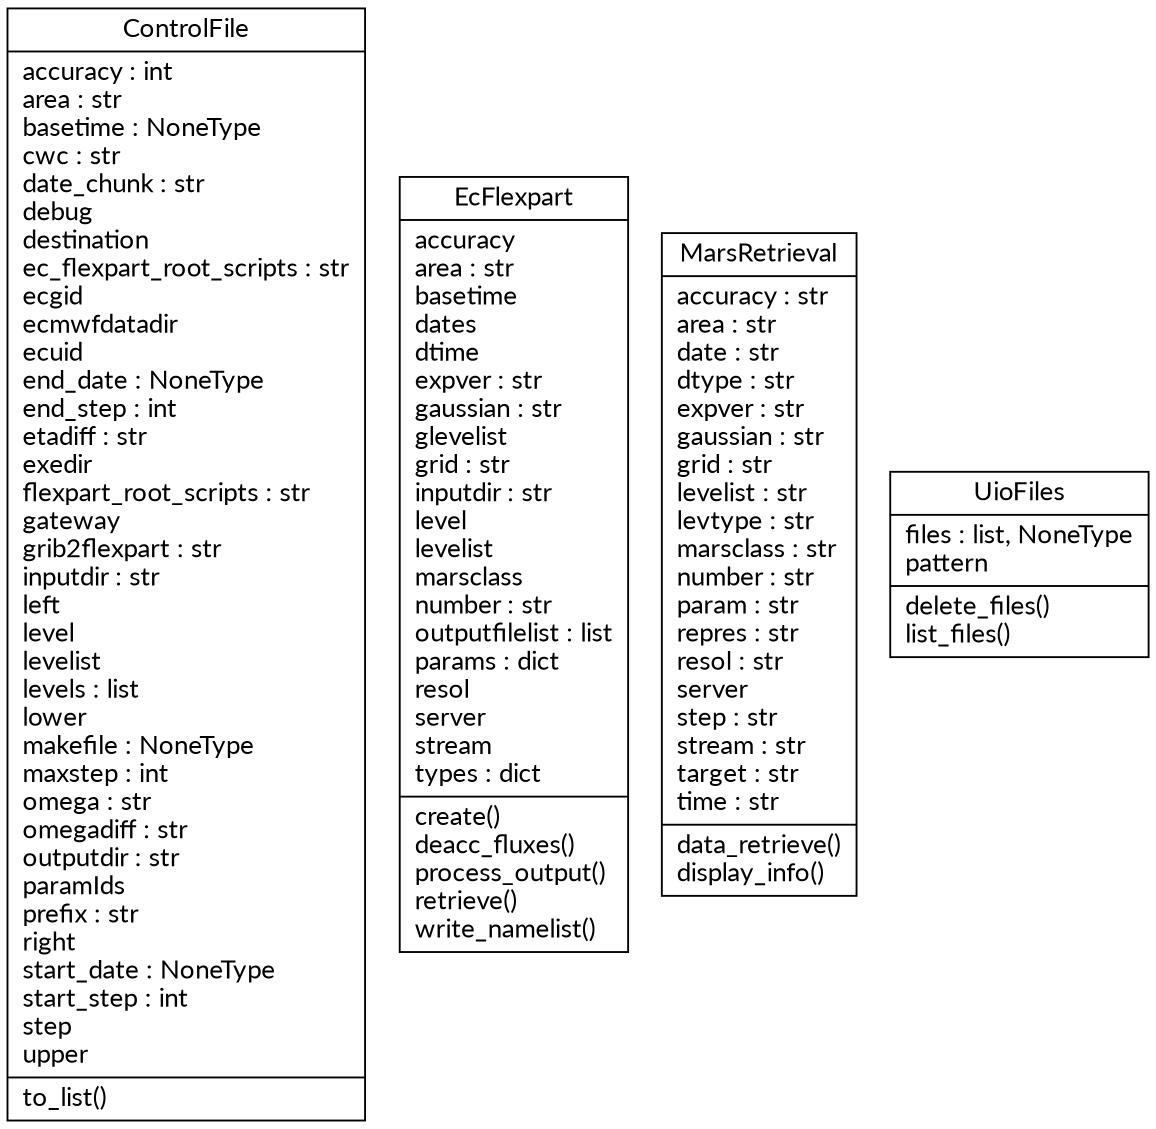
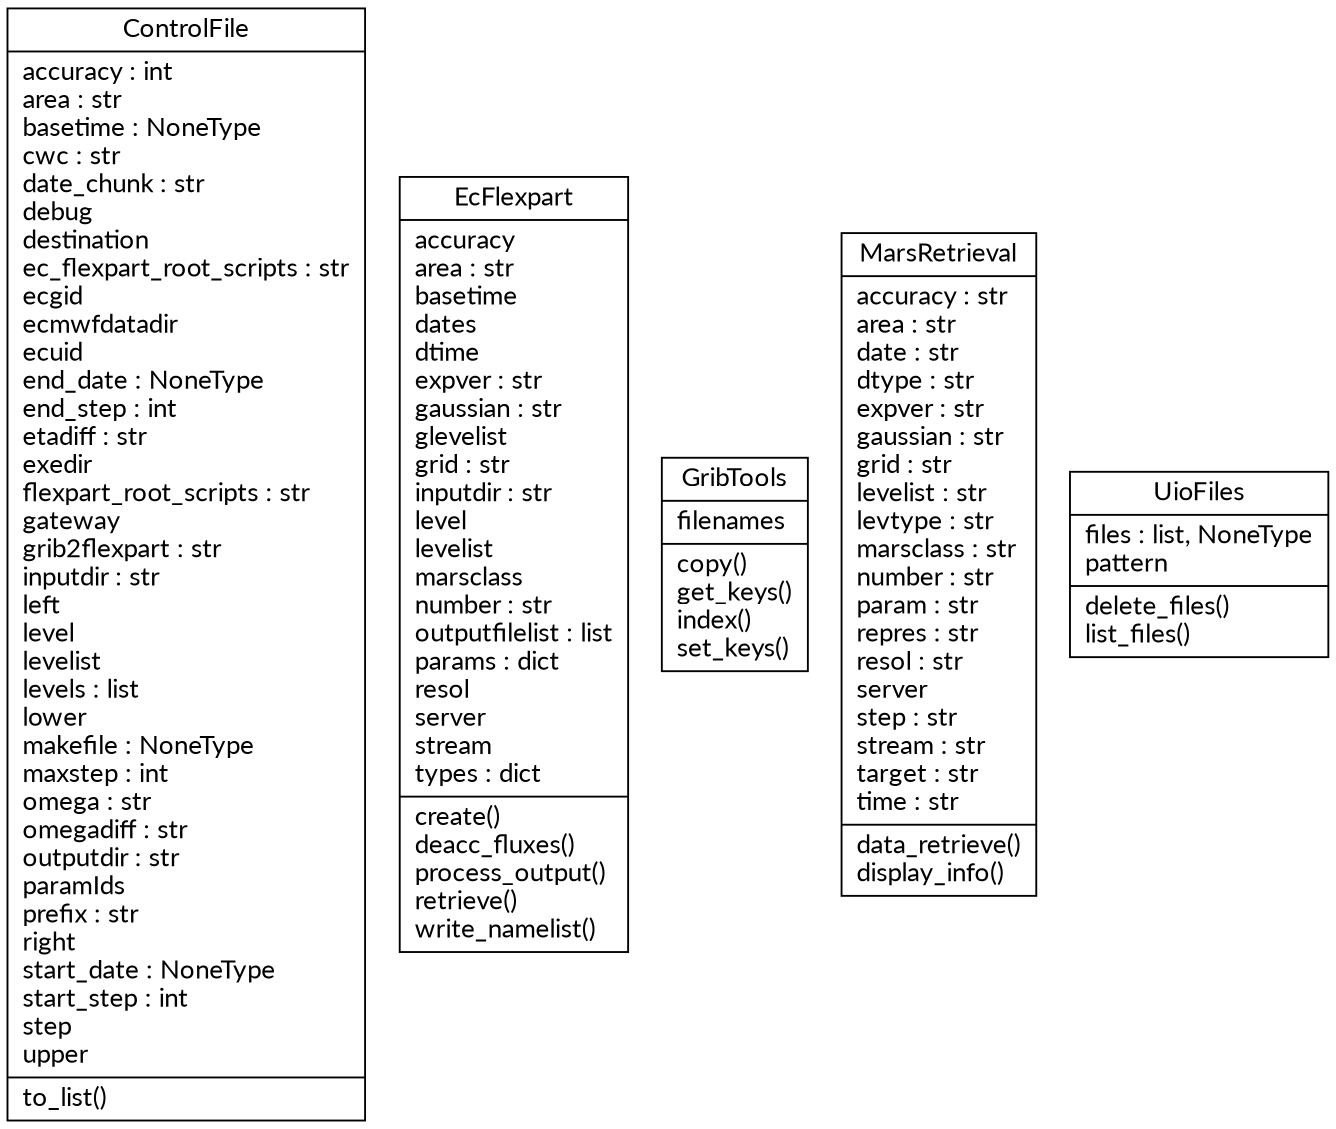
none -> (735, 564)
